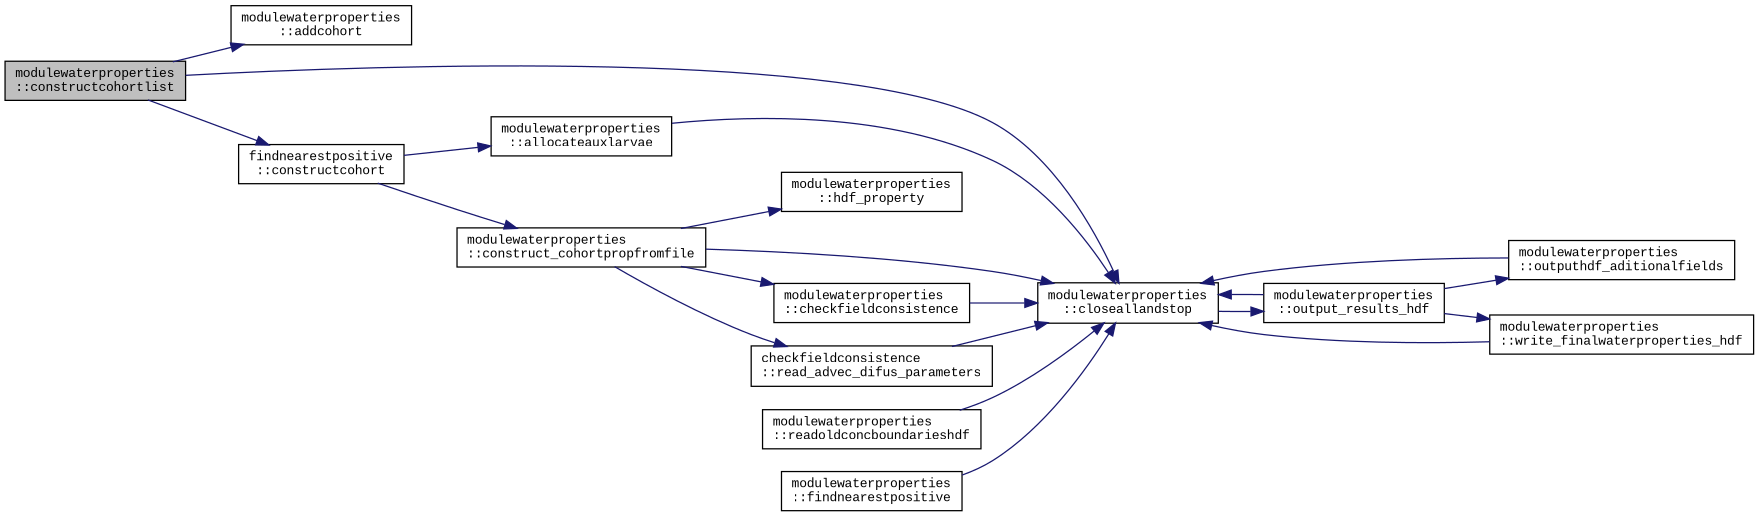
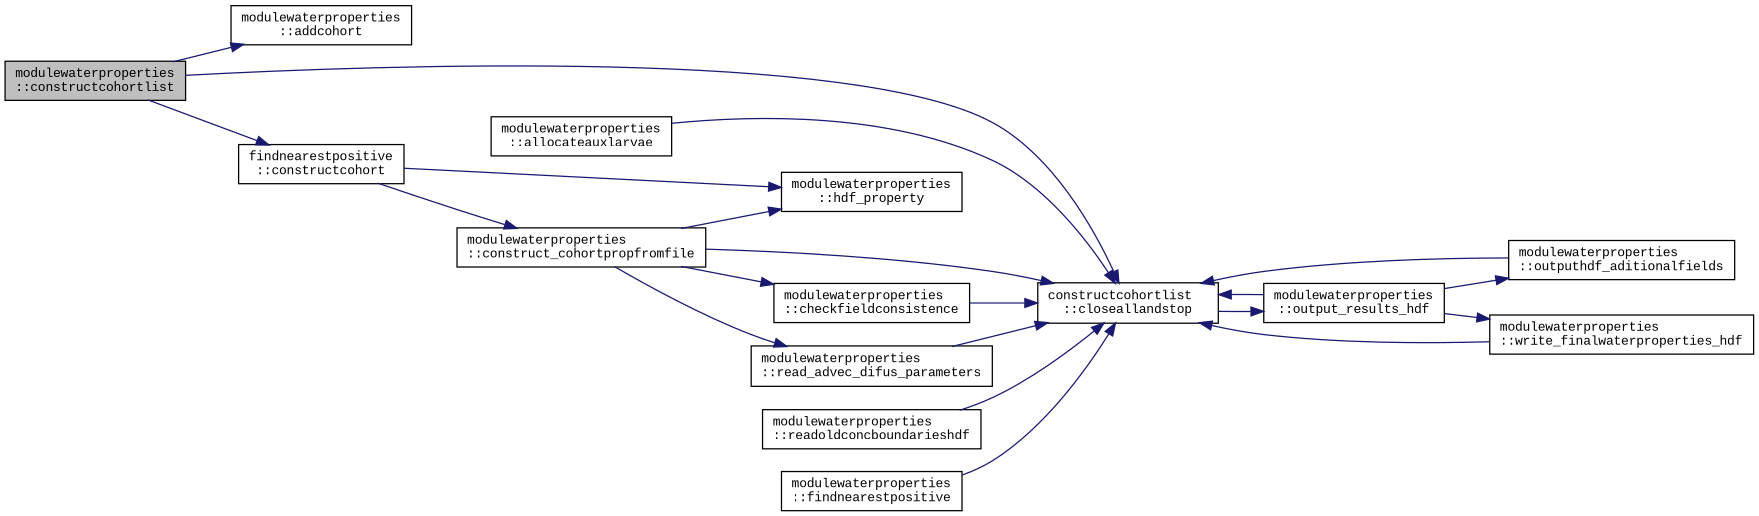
(441, 151) -> (586, 177)
(1128, 303) -> (1128, 303)
(872, 366) -> (872, 366)
